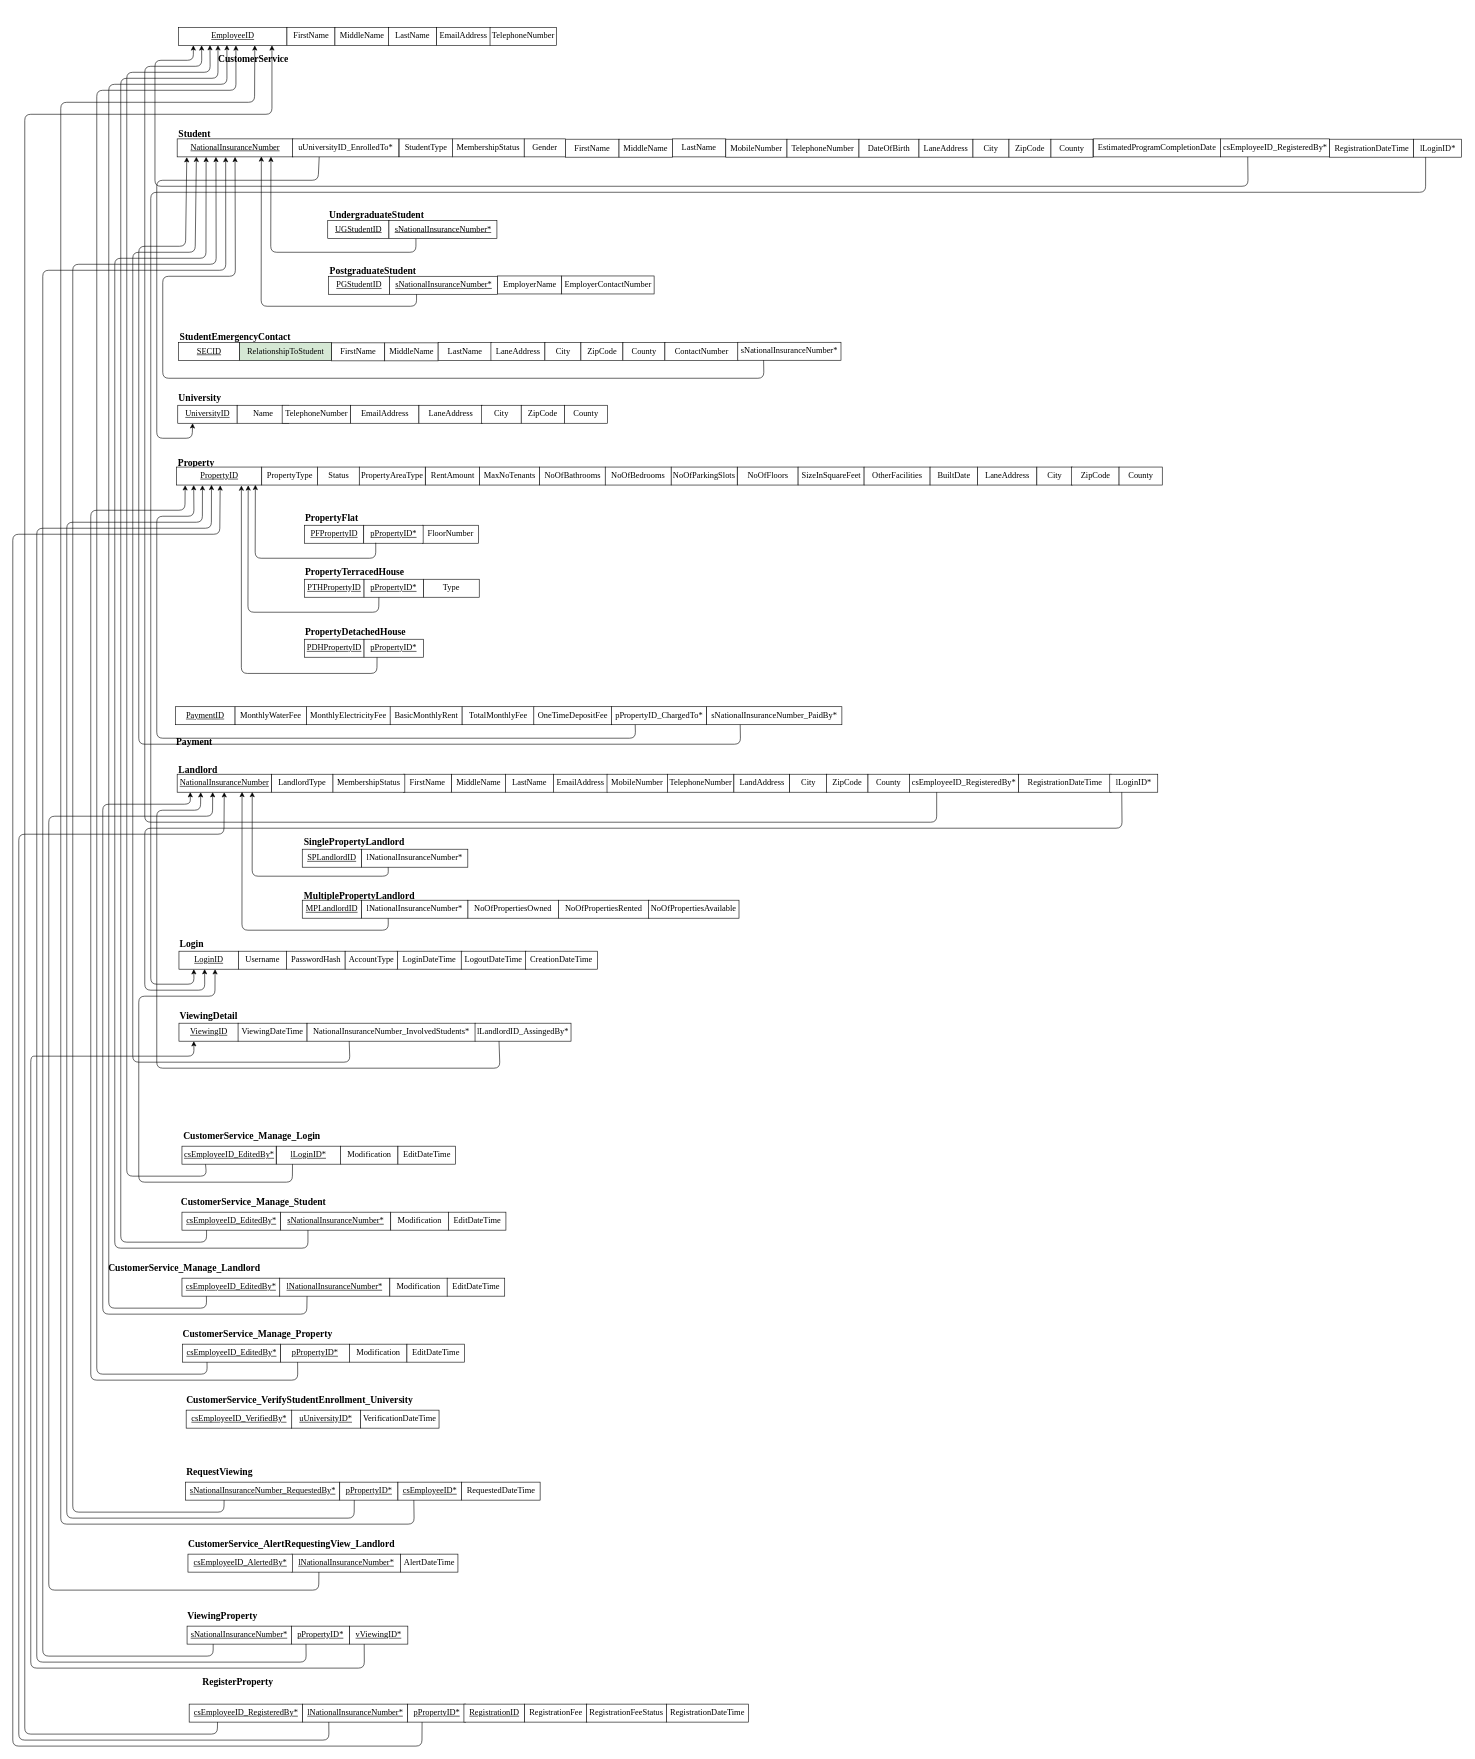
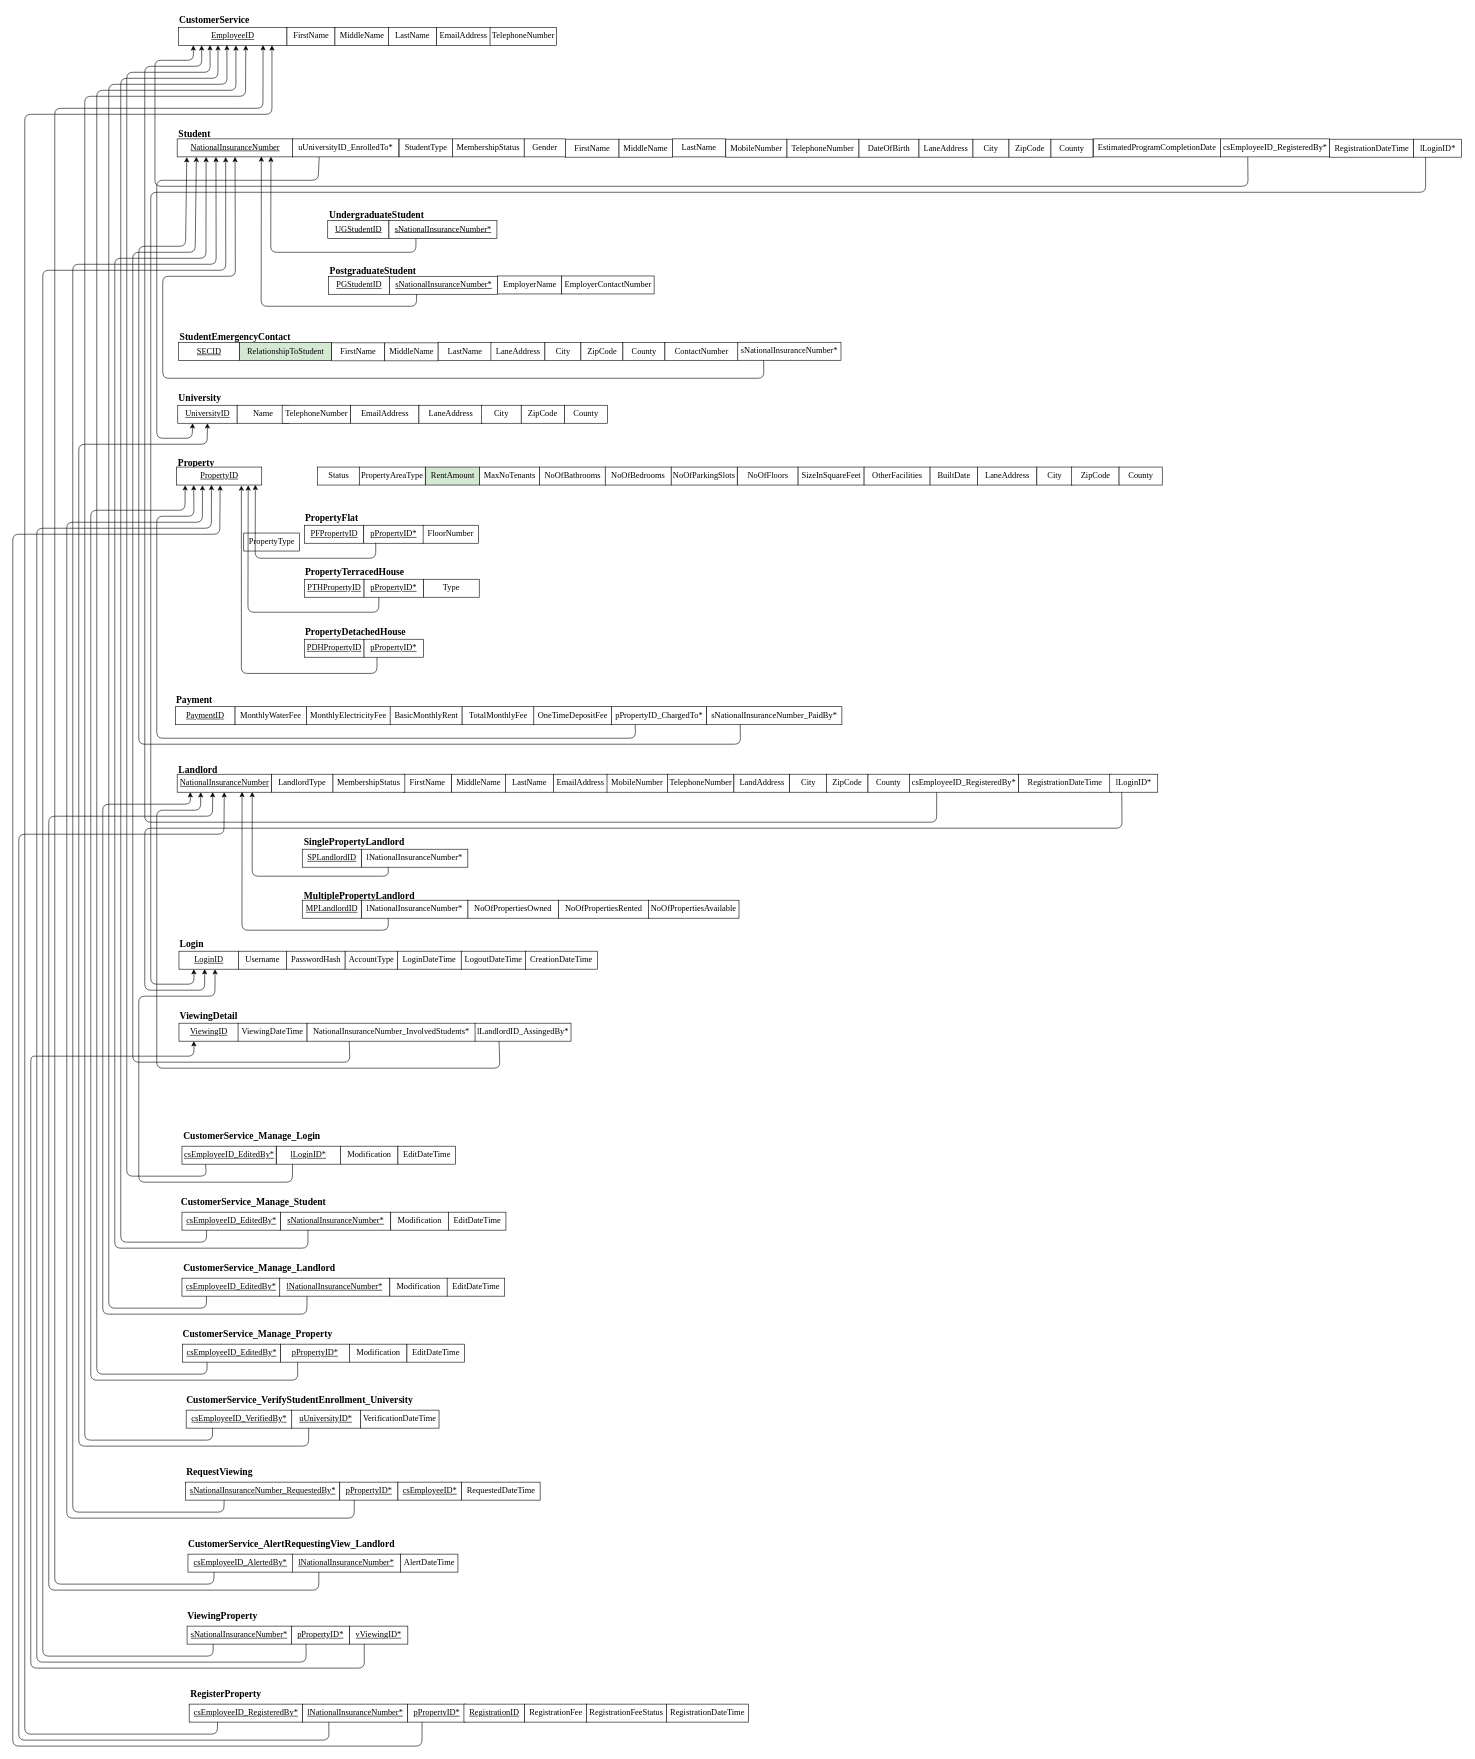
none -> (263, 56)
(256, 57) -> (217, 18)
none -> (246, 71)
(254, 87) -> none
(290, 476) -> (272, 542)
(452, 476) -> (452, 476)
(196, 740) -> (196, 698)
(182, 1266) -> (257, 1266)
none -> (308, 1439)
(237, 1680) -> (225, 1692)
